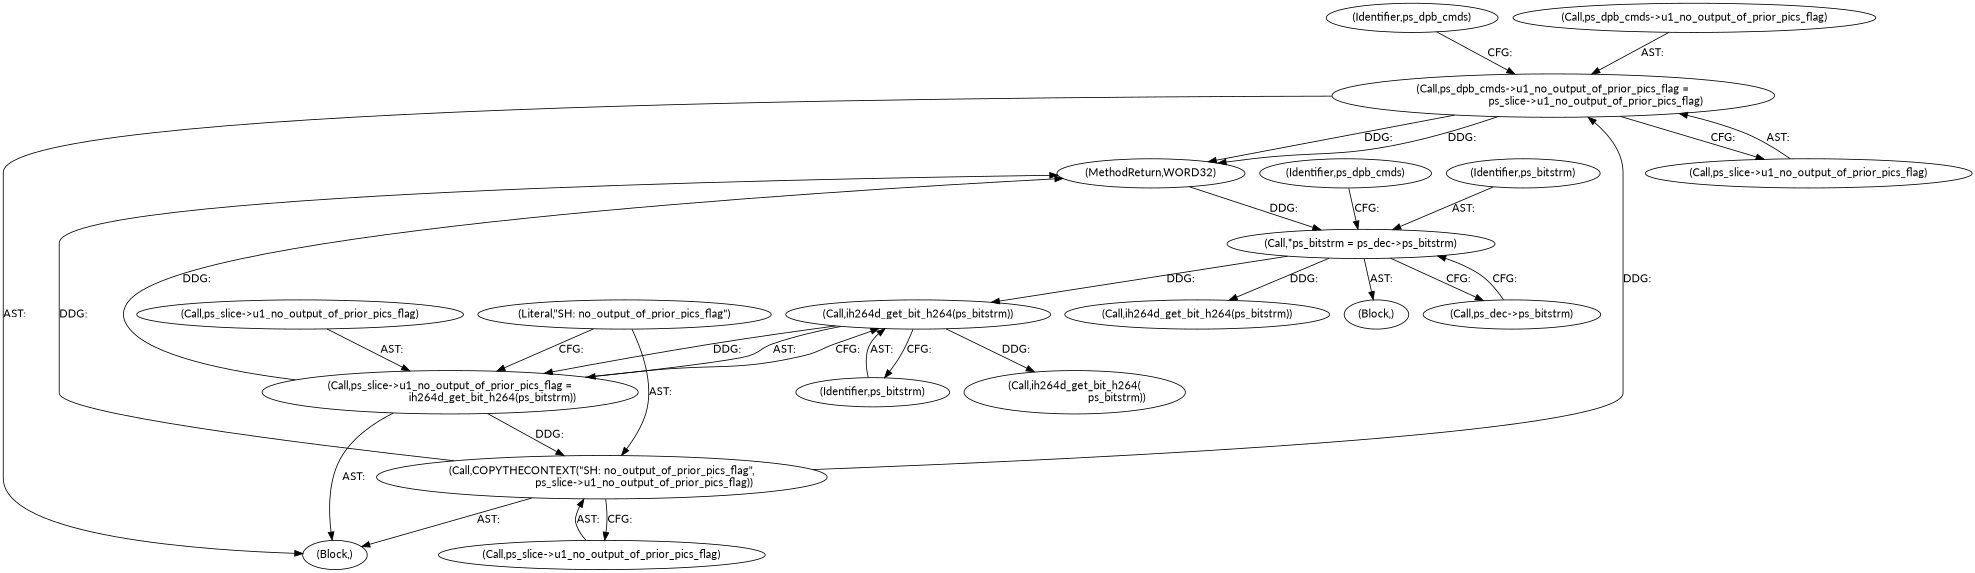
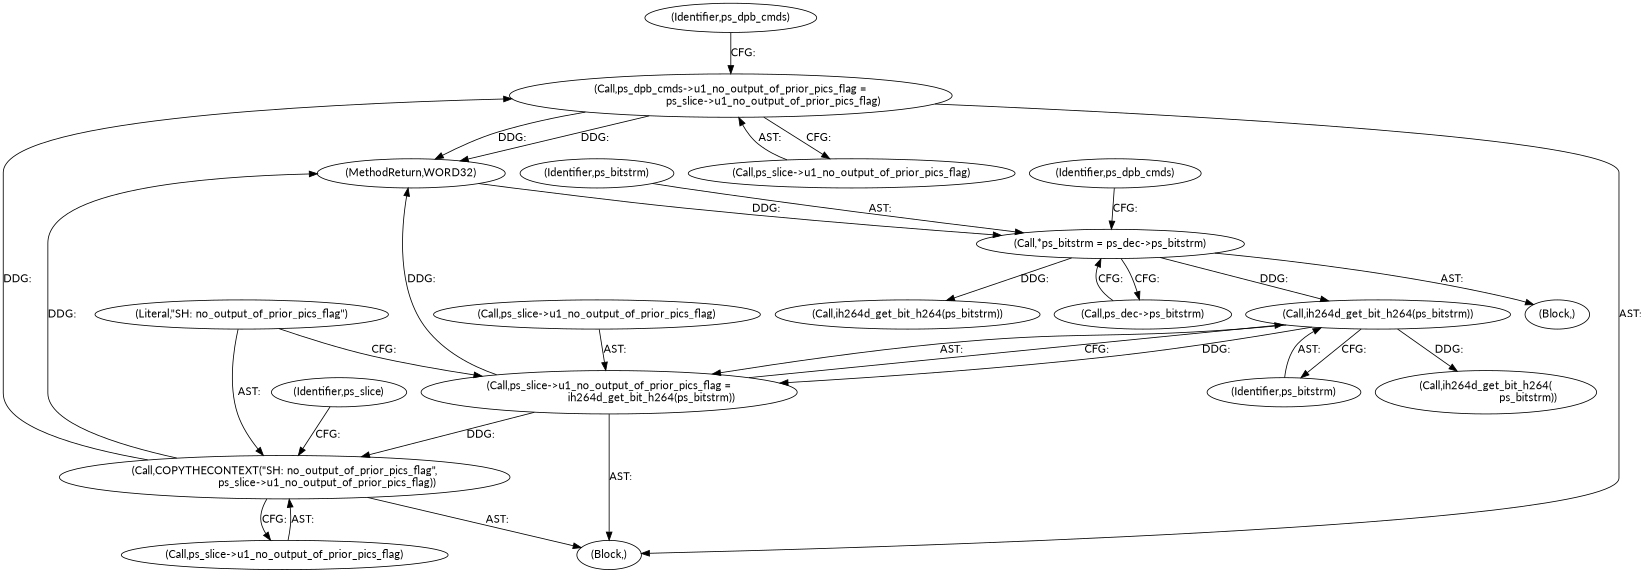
(1694, 18) -> none
none -> (339, 392)
